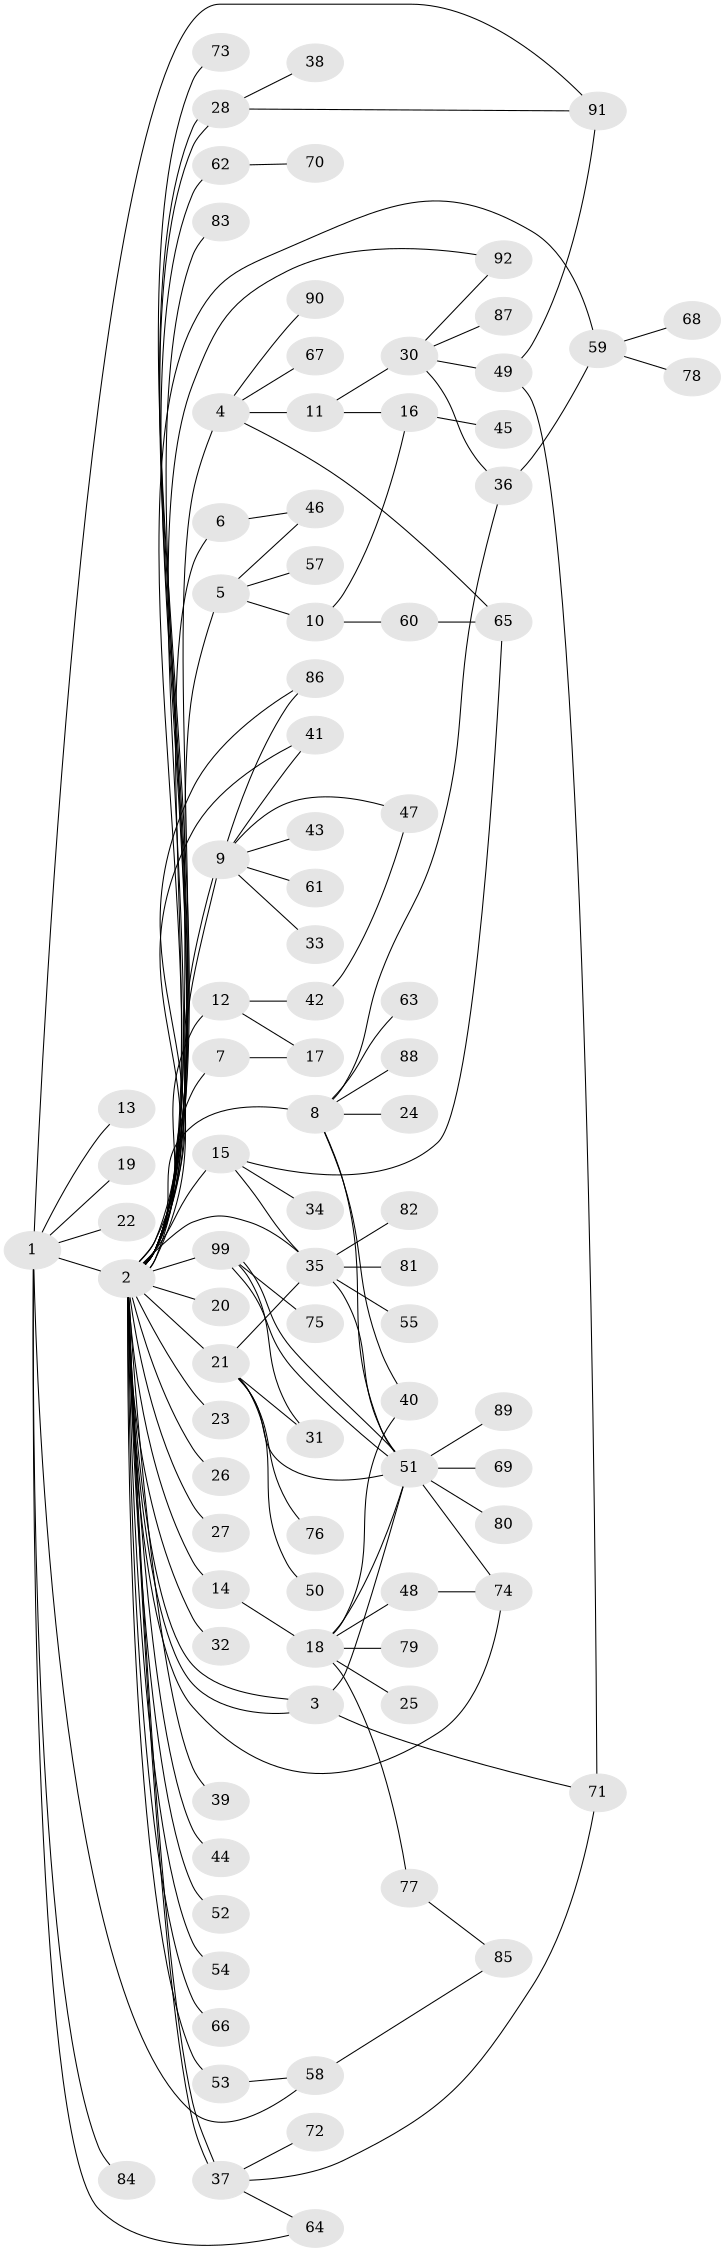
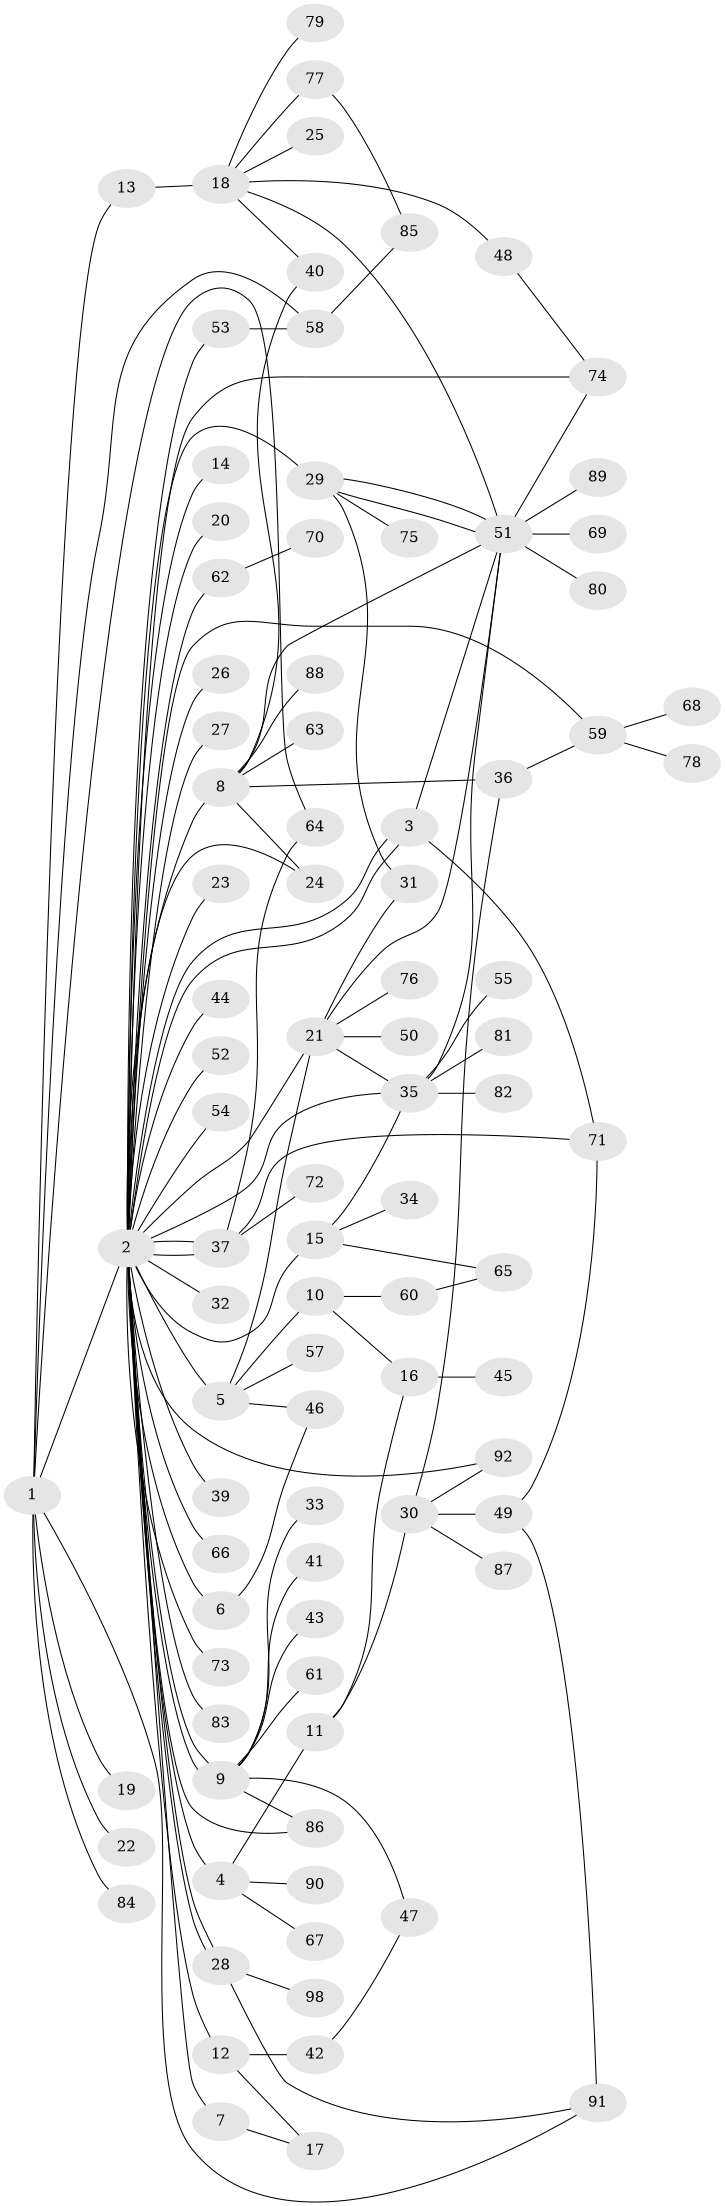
(315, 63) -> (315, 1998)
(374, 504) -> none
(162, 983) -> (185, 867)
none -> (274, 1221)
(221, 1250) -> (315, 481)
(268, 1619) -> (174, 186)
